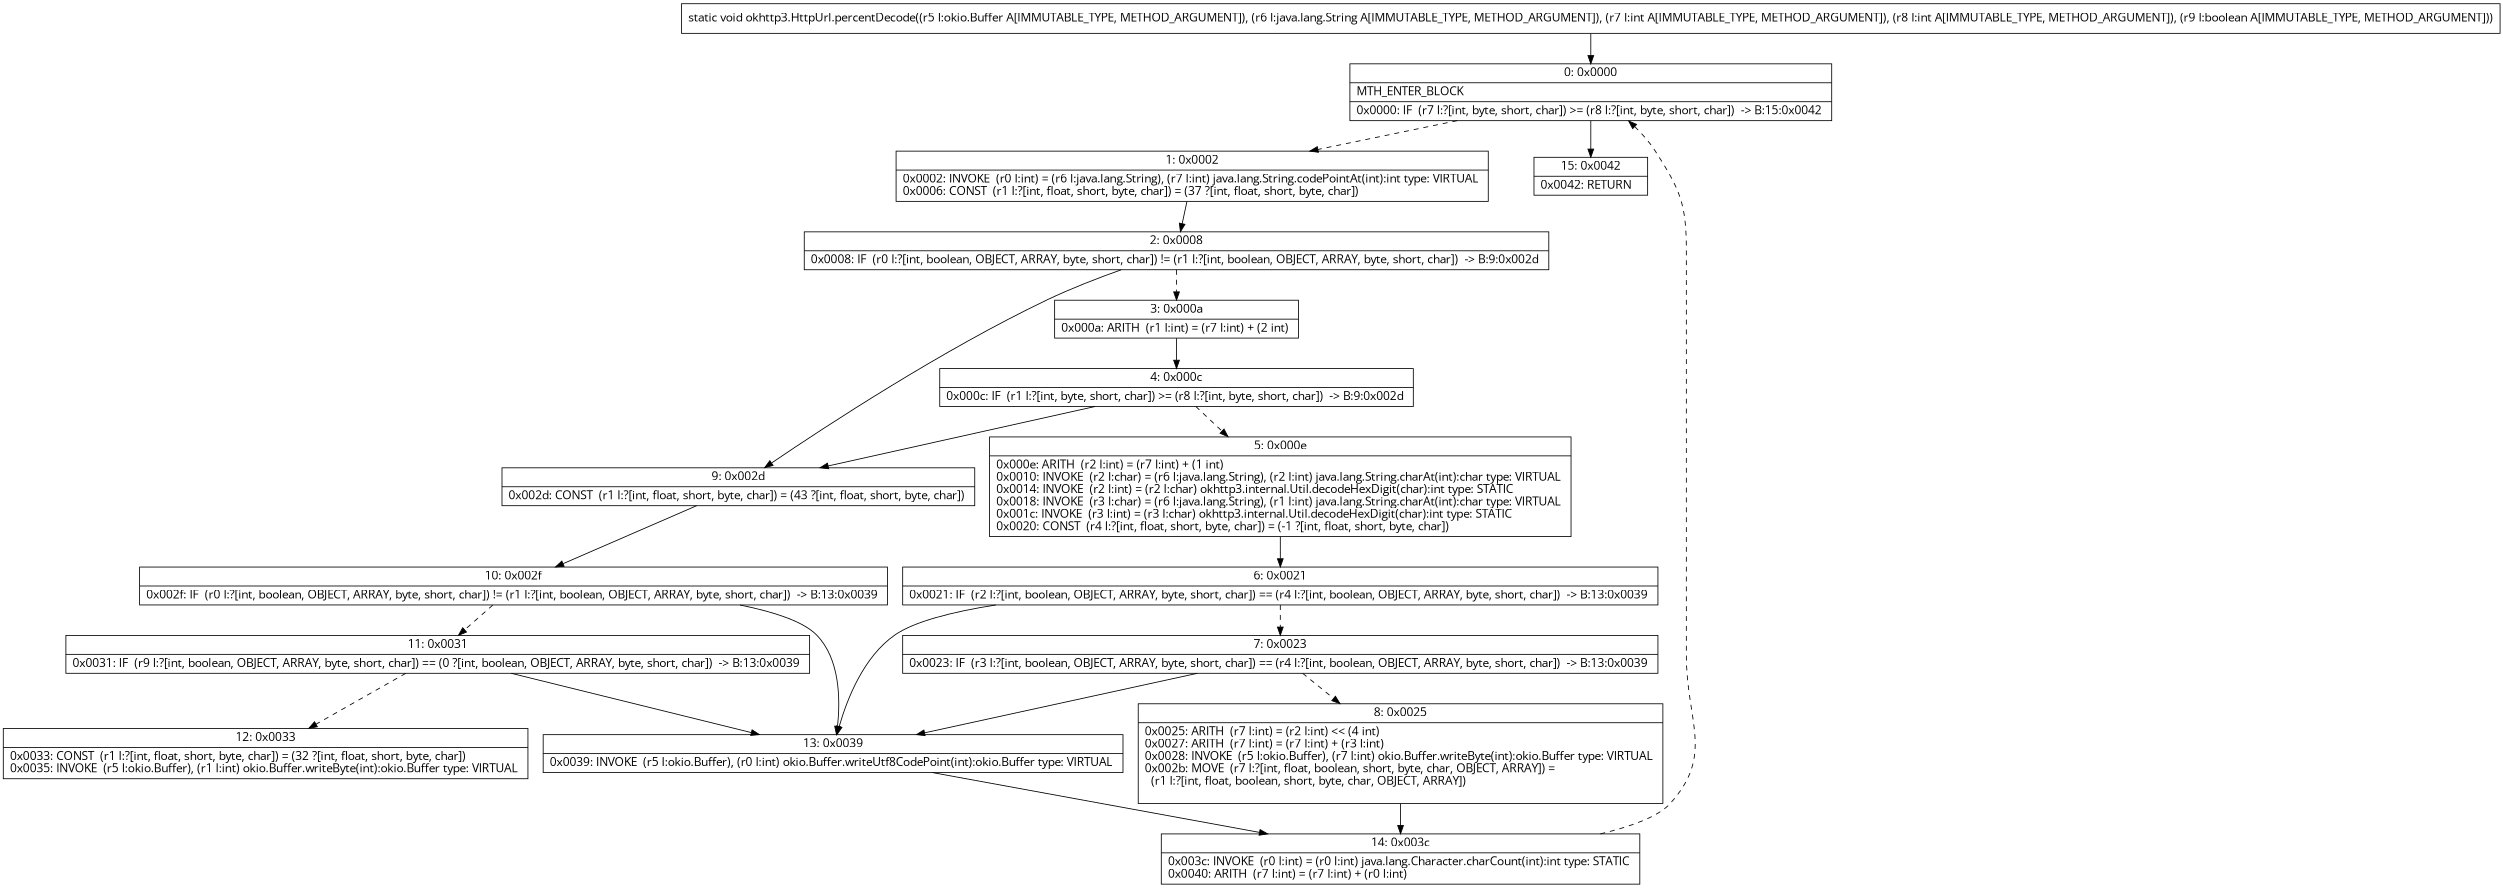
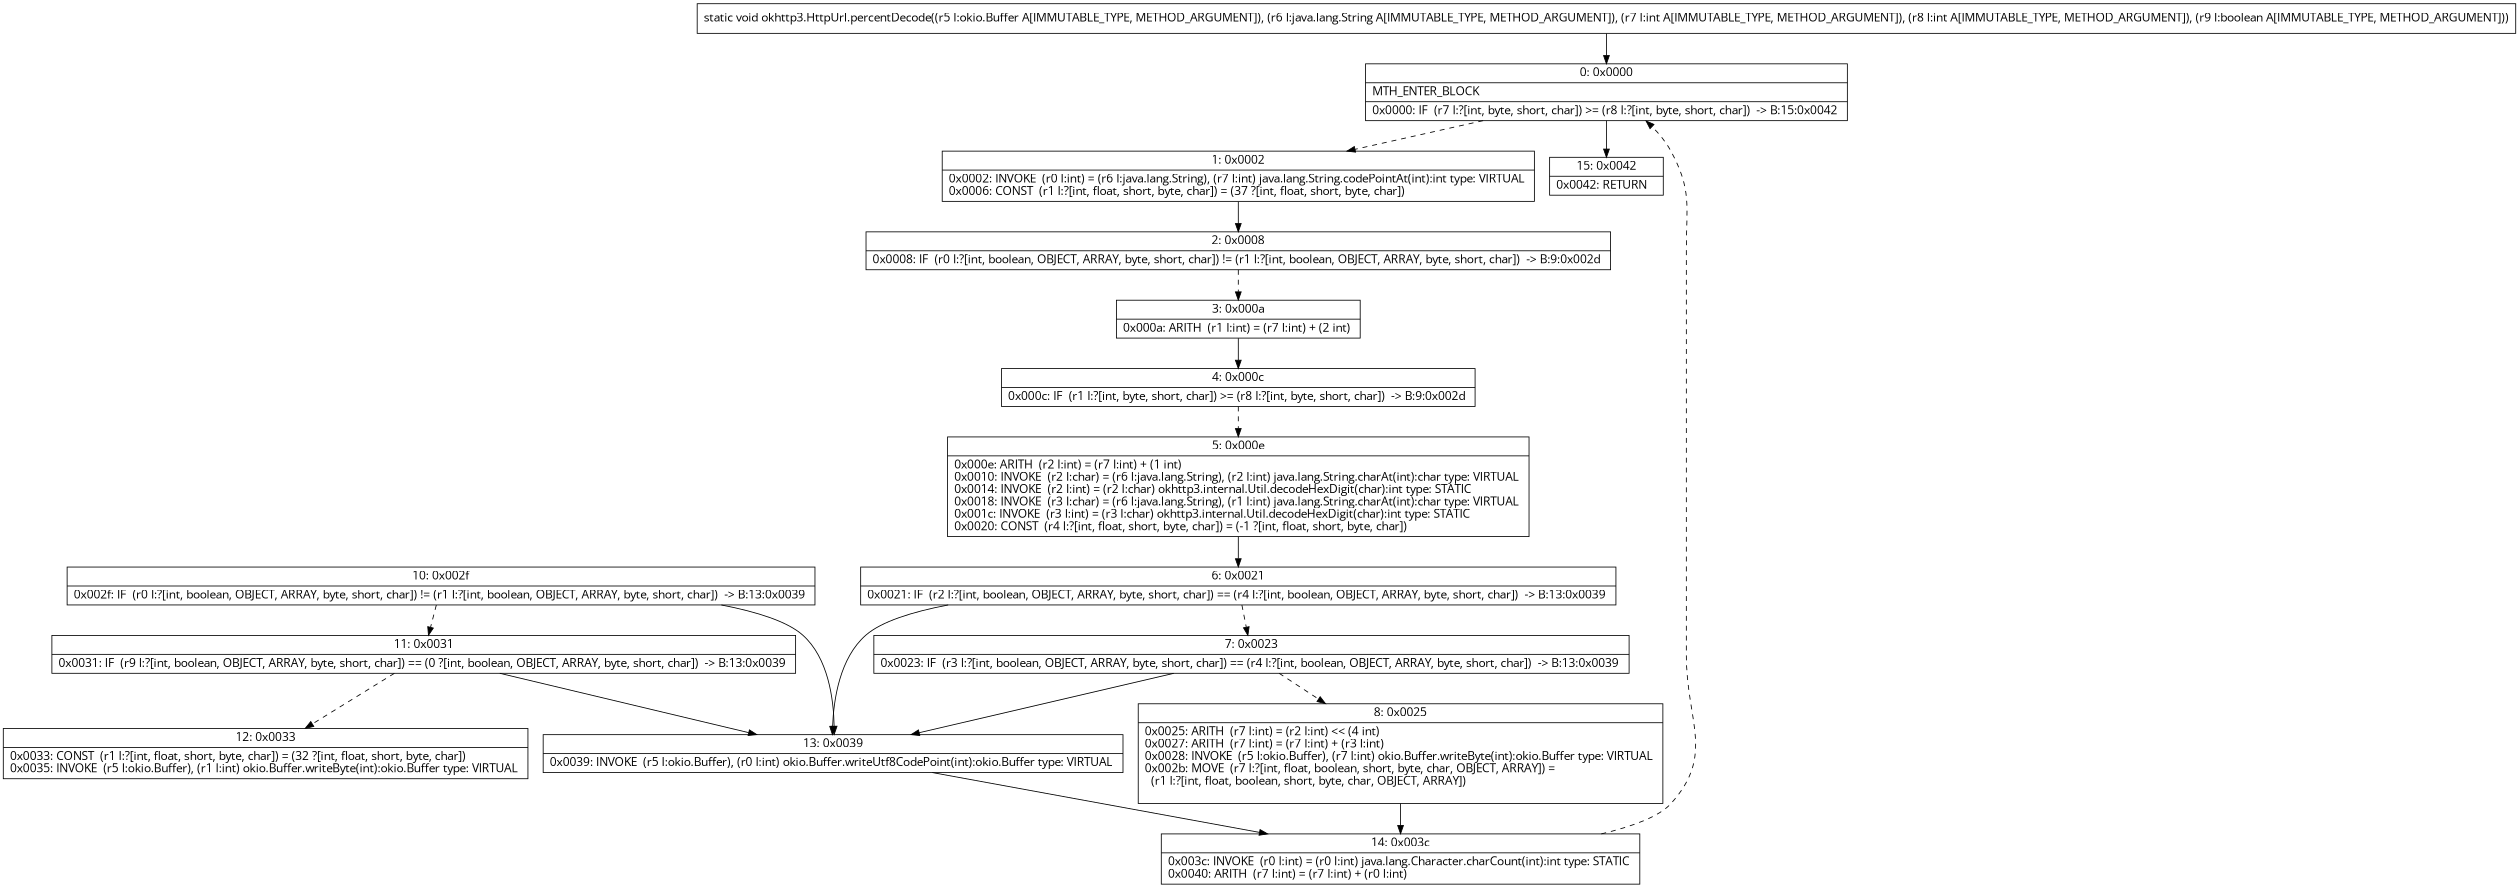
(738, 487) -> none
